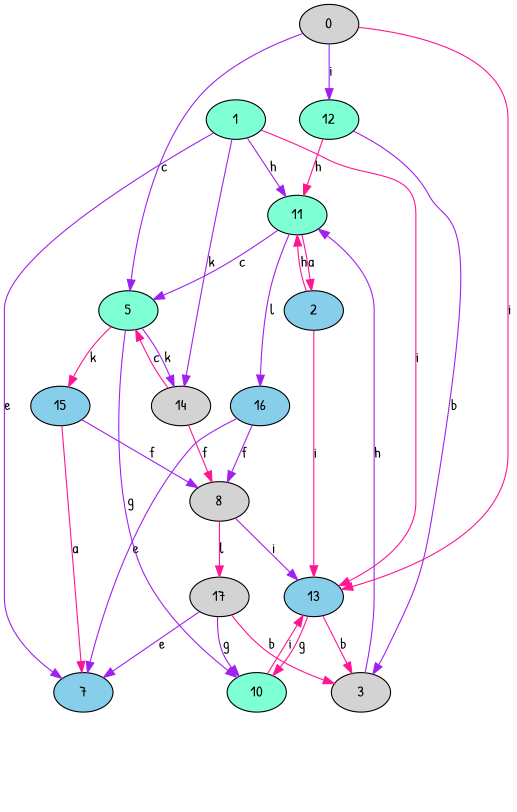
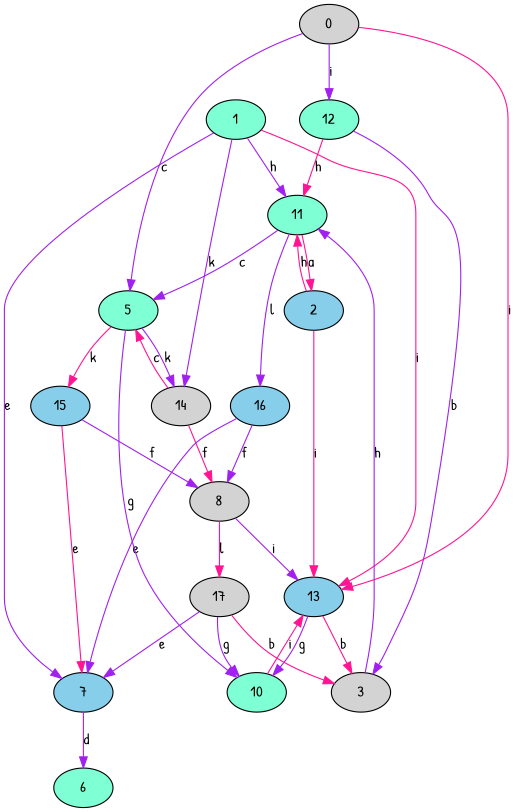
(76, 549) -> (76, 549)
(296, 643) -> (296, 643)
none -> (83, 788)
